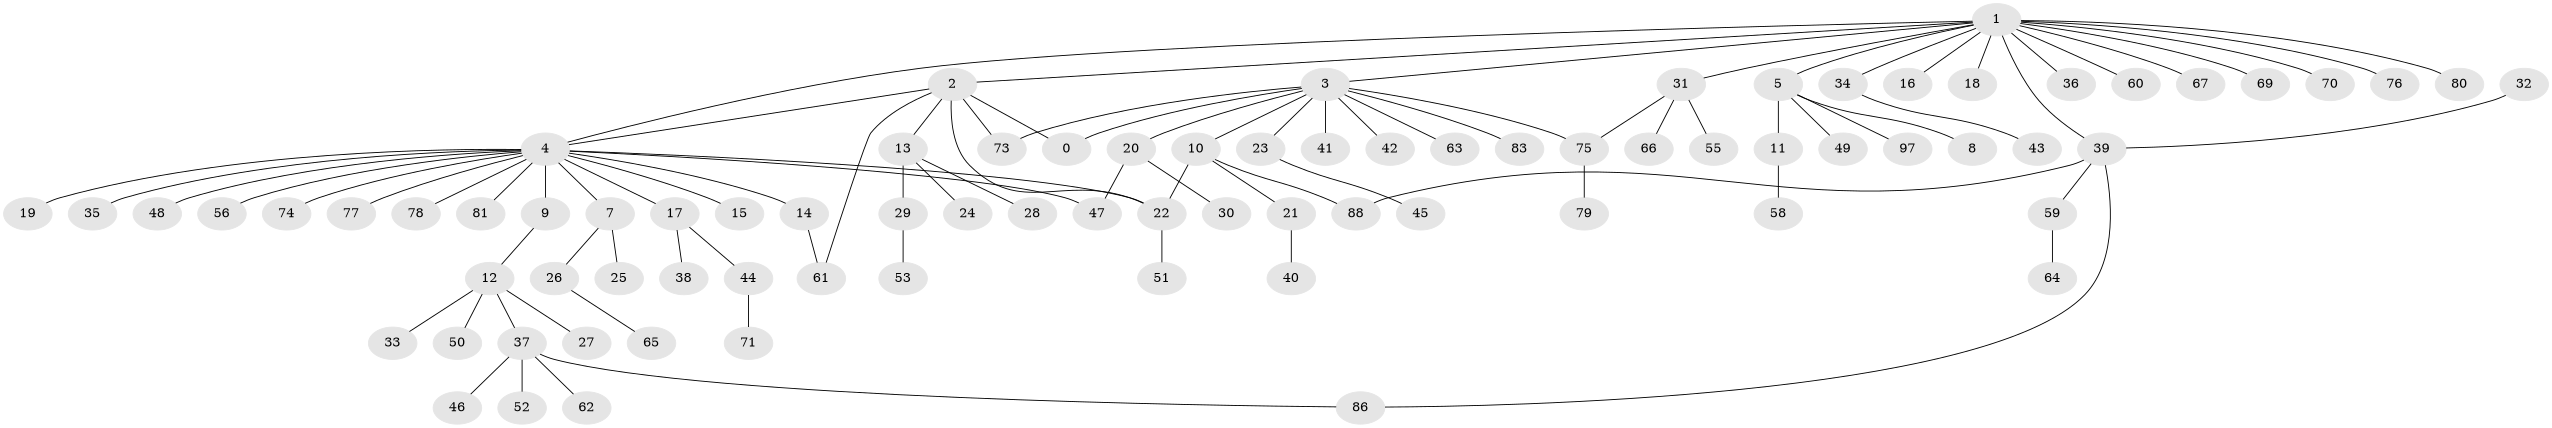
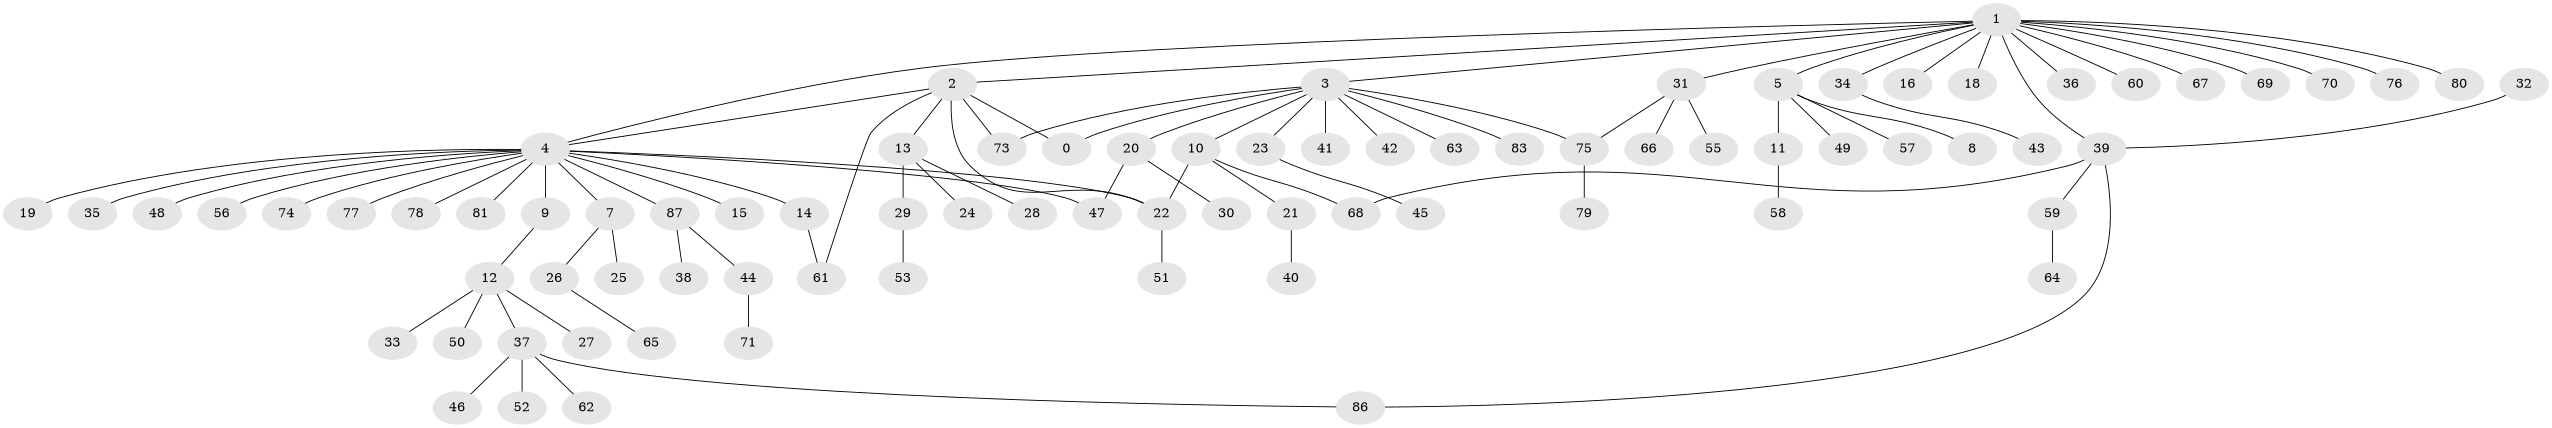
(1908, 149) -> (1908, 149)
(675, 214) -> (675, 214)
(1356, 214) -> (1356, 214)
